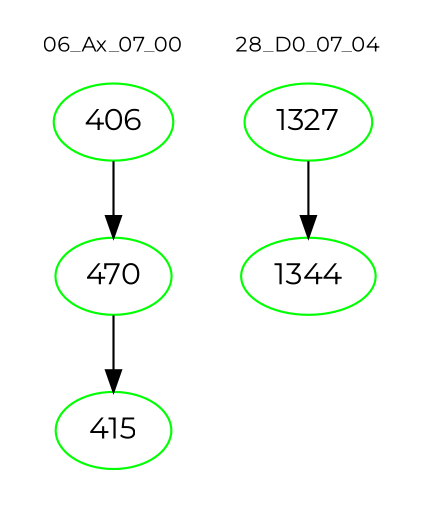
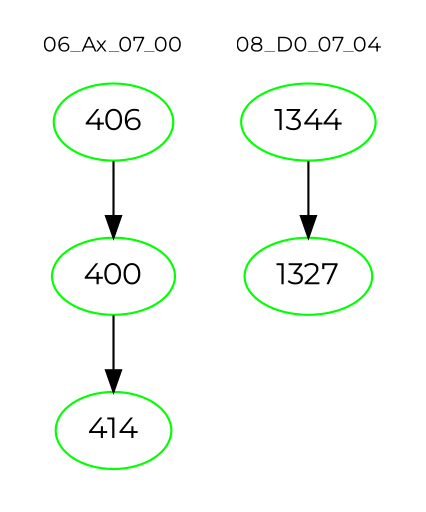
(308, 46) -> (309, 46)
(308, 189) -> (308, 189)
(114, 276) -> (114, 276)
(114, 430) -> (114, 430)
